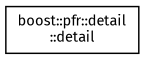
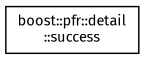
(72, 30) -> (72, 30)
